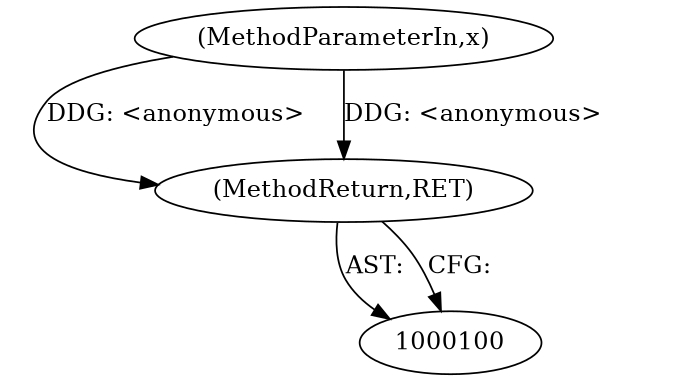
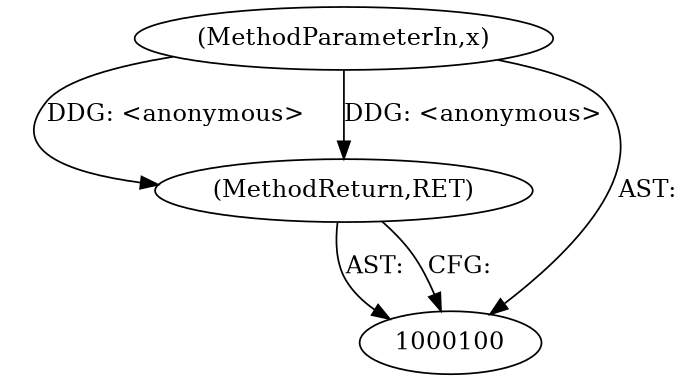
none -> (618, 164)
